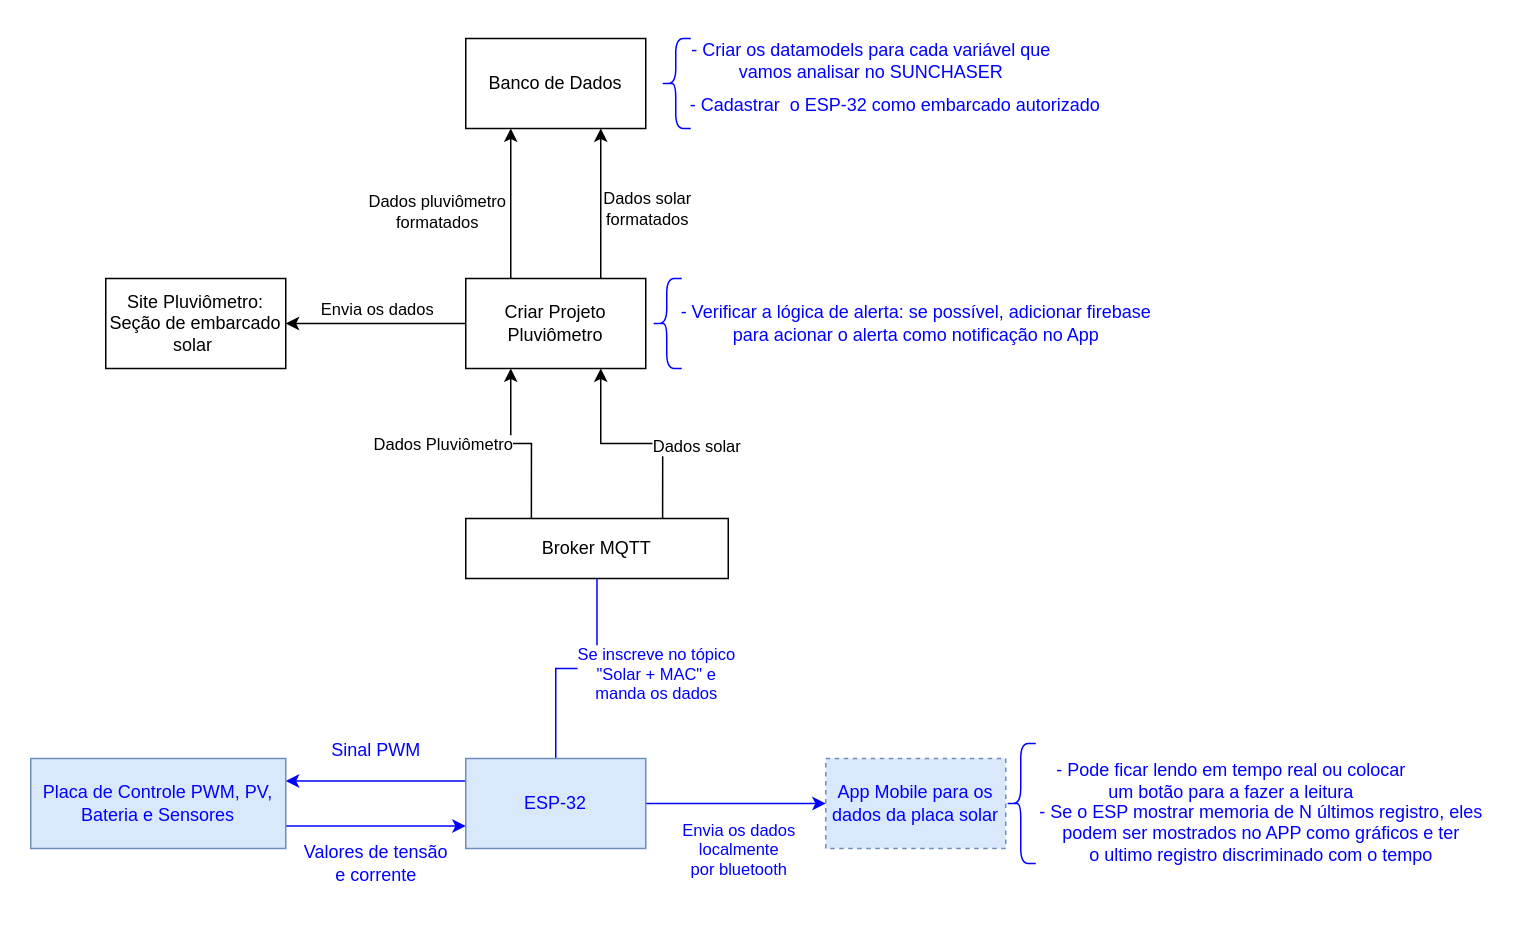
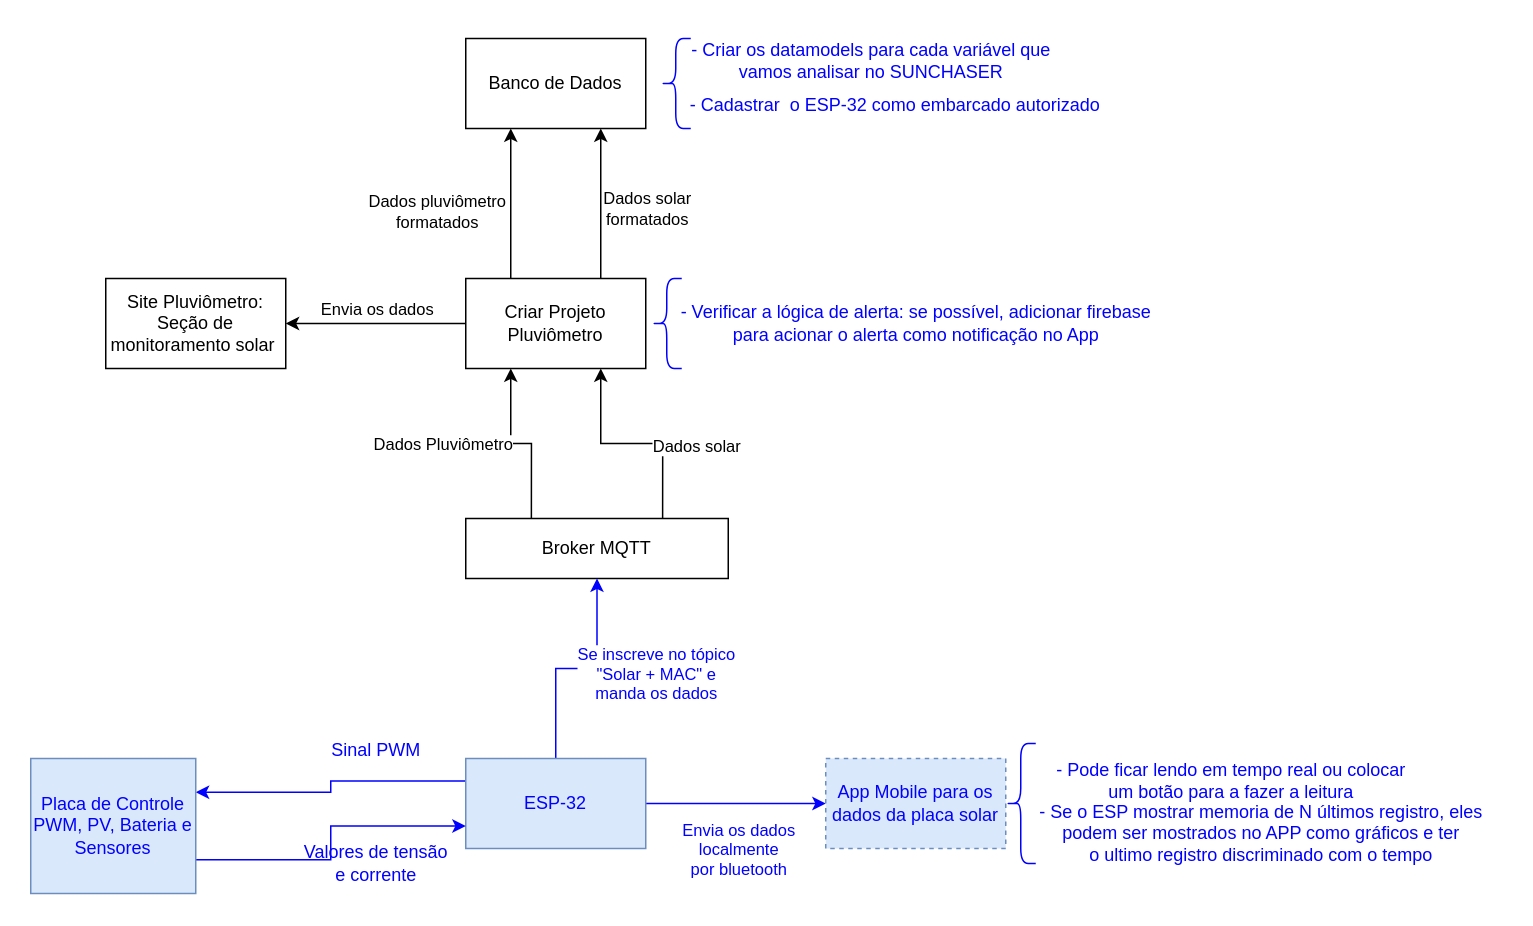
(196, 323) -> (196, 323)
(597, 585) -> (597, 590)
(158, 803) -> (113, 826)
